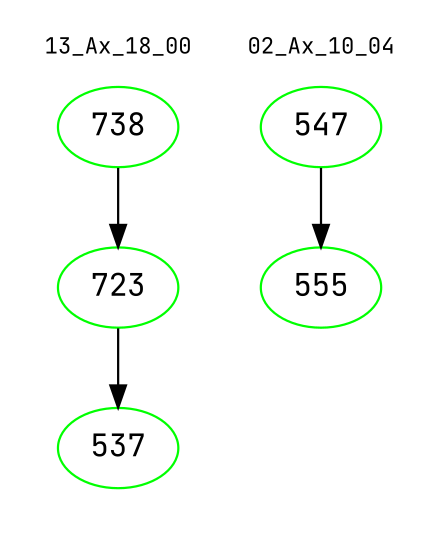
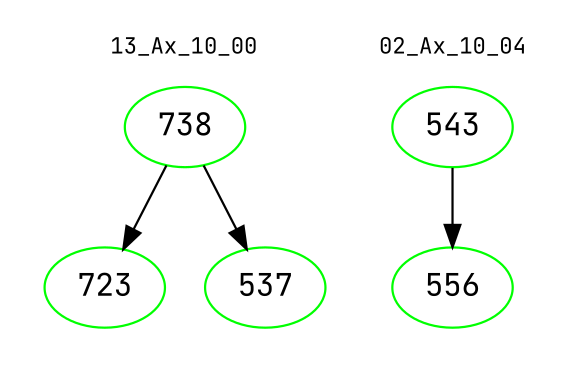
(119, 48) -> (185, 48)
(321, 127) -> (453, 127)
(321, 288) -> (453, 288)
(118, 357) -> (220, 197)
